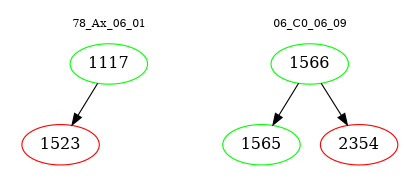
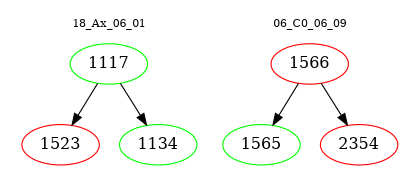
(109, 24) -> (109, 24)
(310, 64) -> (310, 64)
none -> (158, 145)
